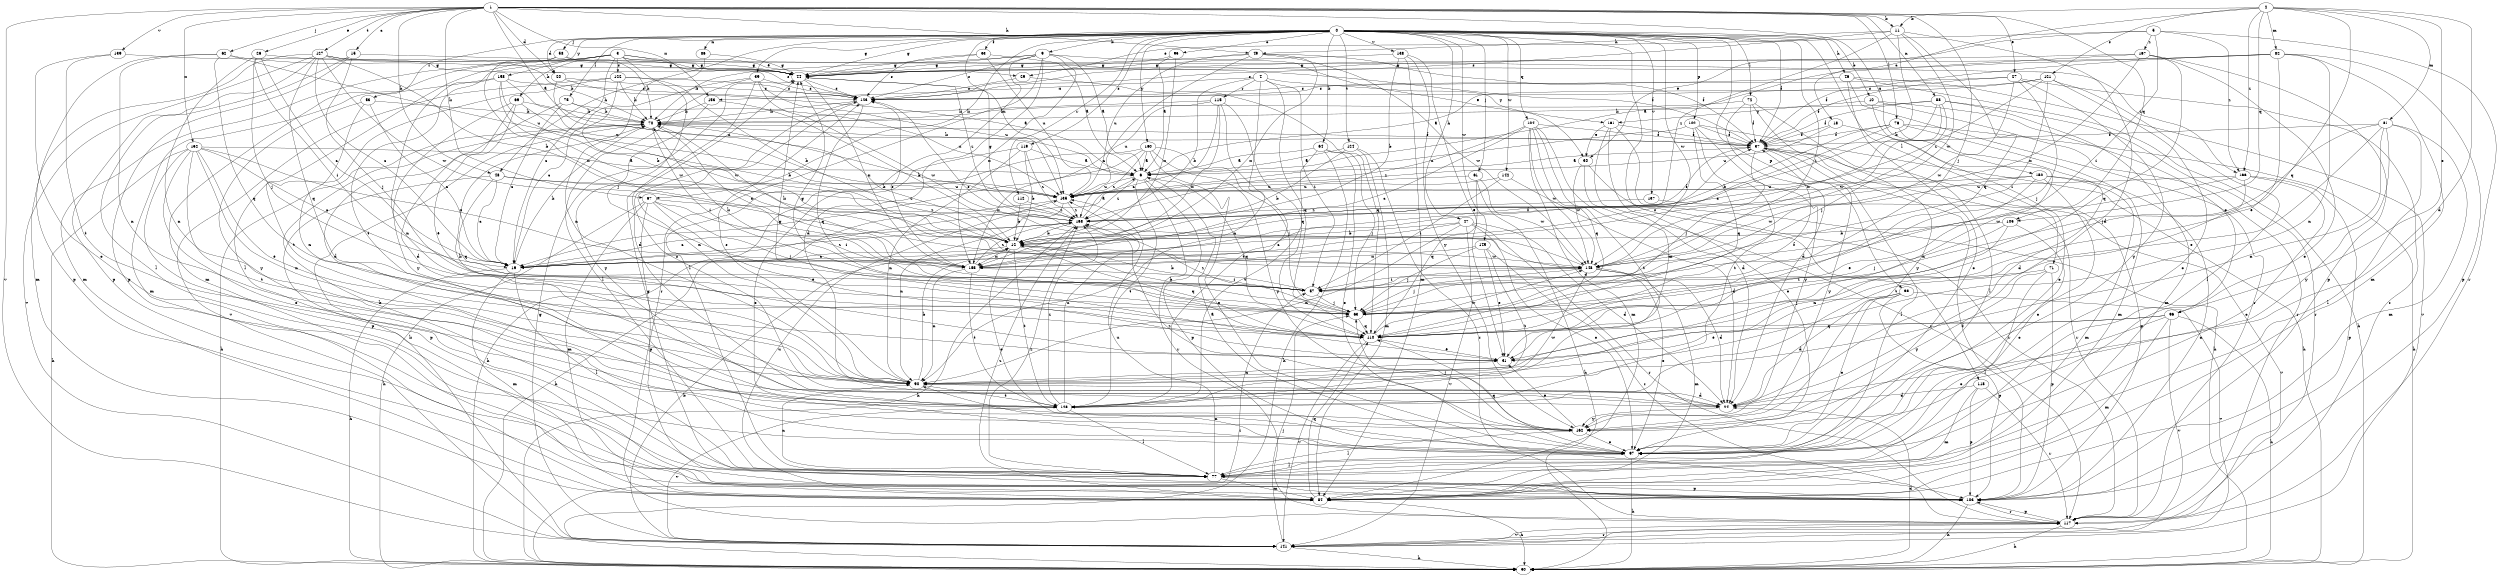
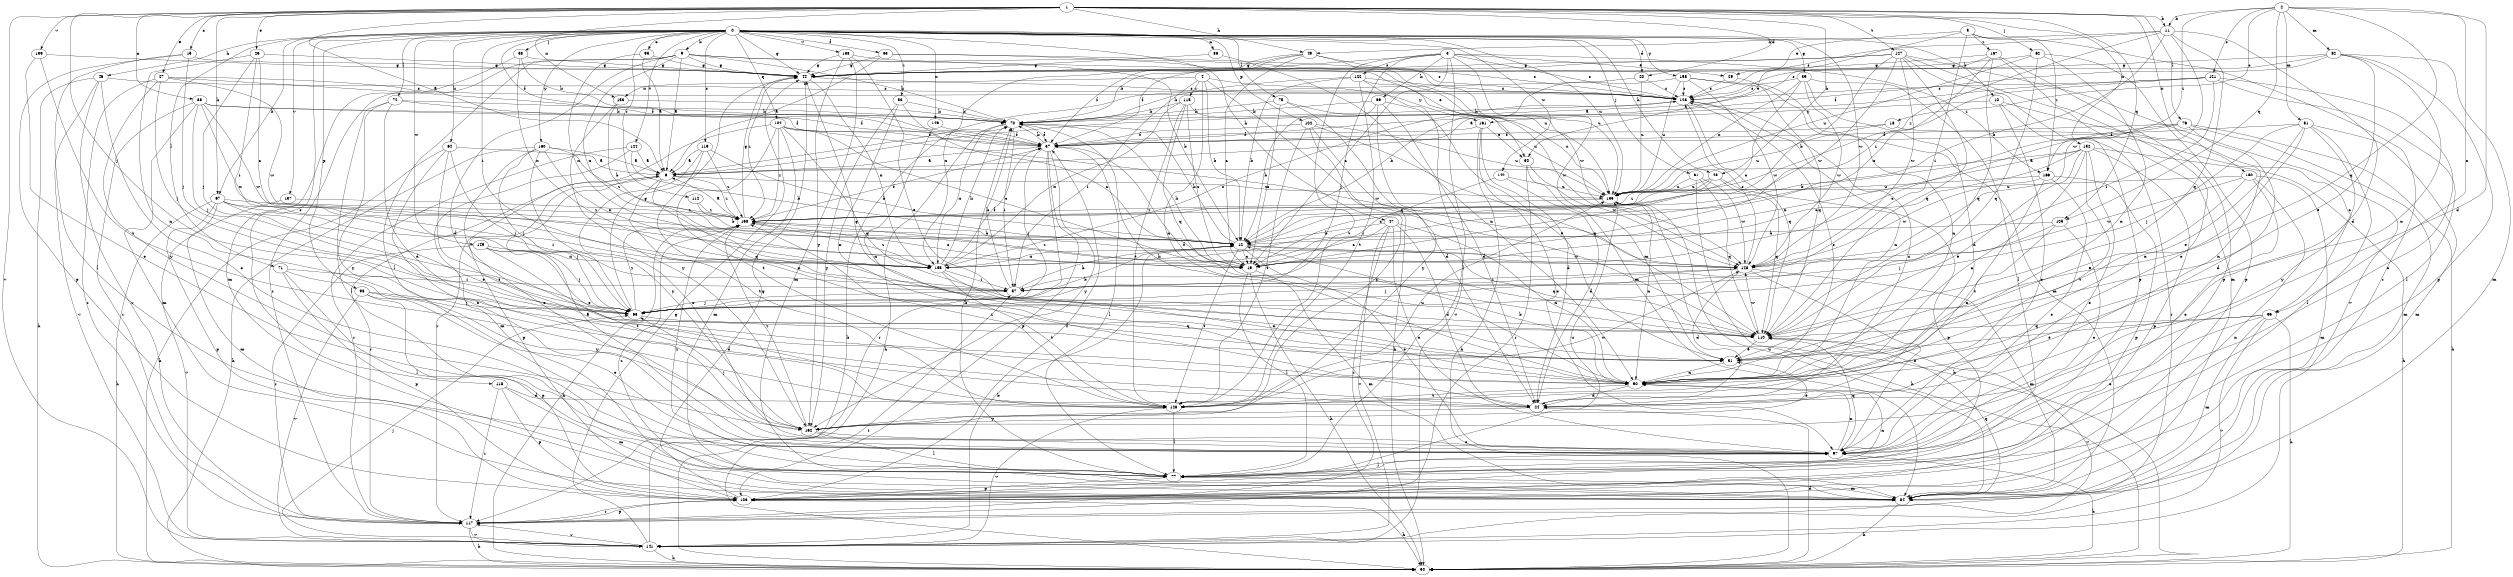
none -> (935, 123)
(385, 161) -> (1820, 161)
